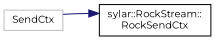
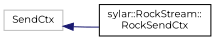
(76, 14) -> (86, 27)
